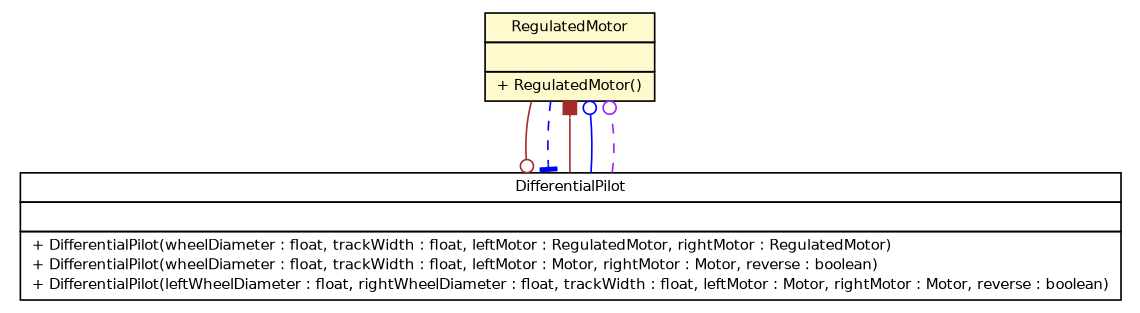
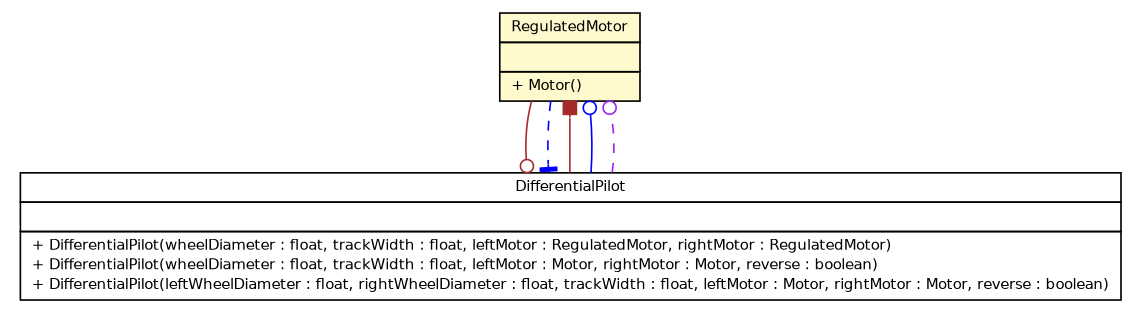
(570, 86) -> (547, 86)
